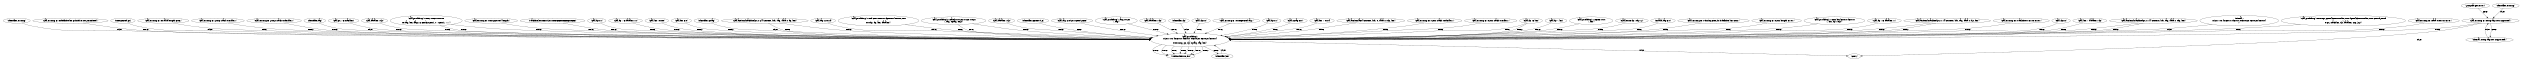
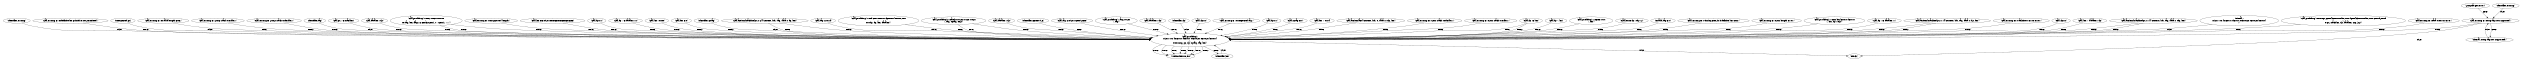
(553, 21) -> (553, 21)
(1854, 56) -> (1854, 56)
